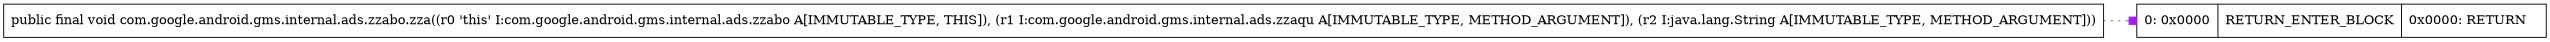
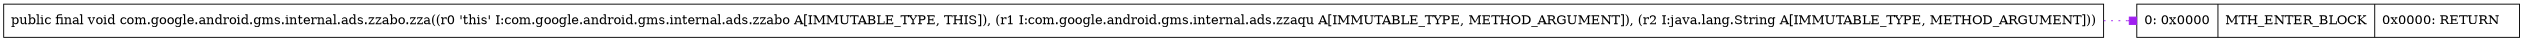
(2310, 20) -> (2296, 20)
